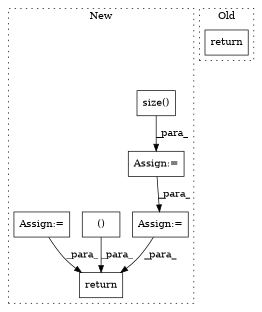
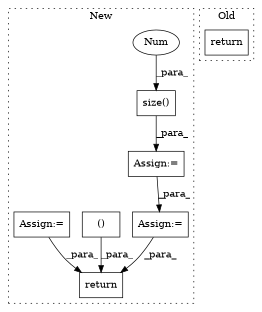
none -> (156, 43)
